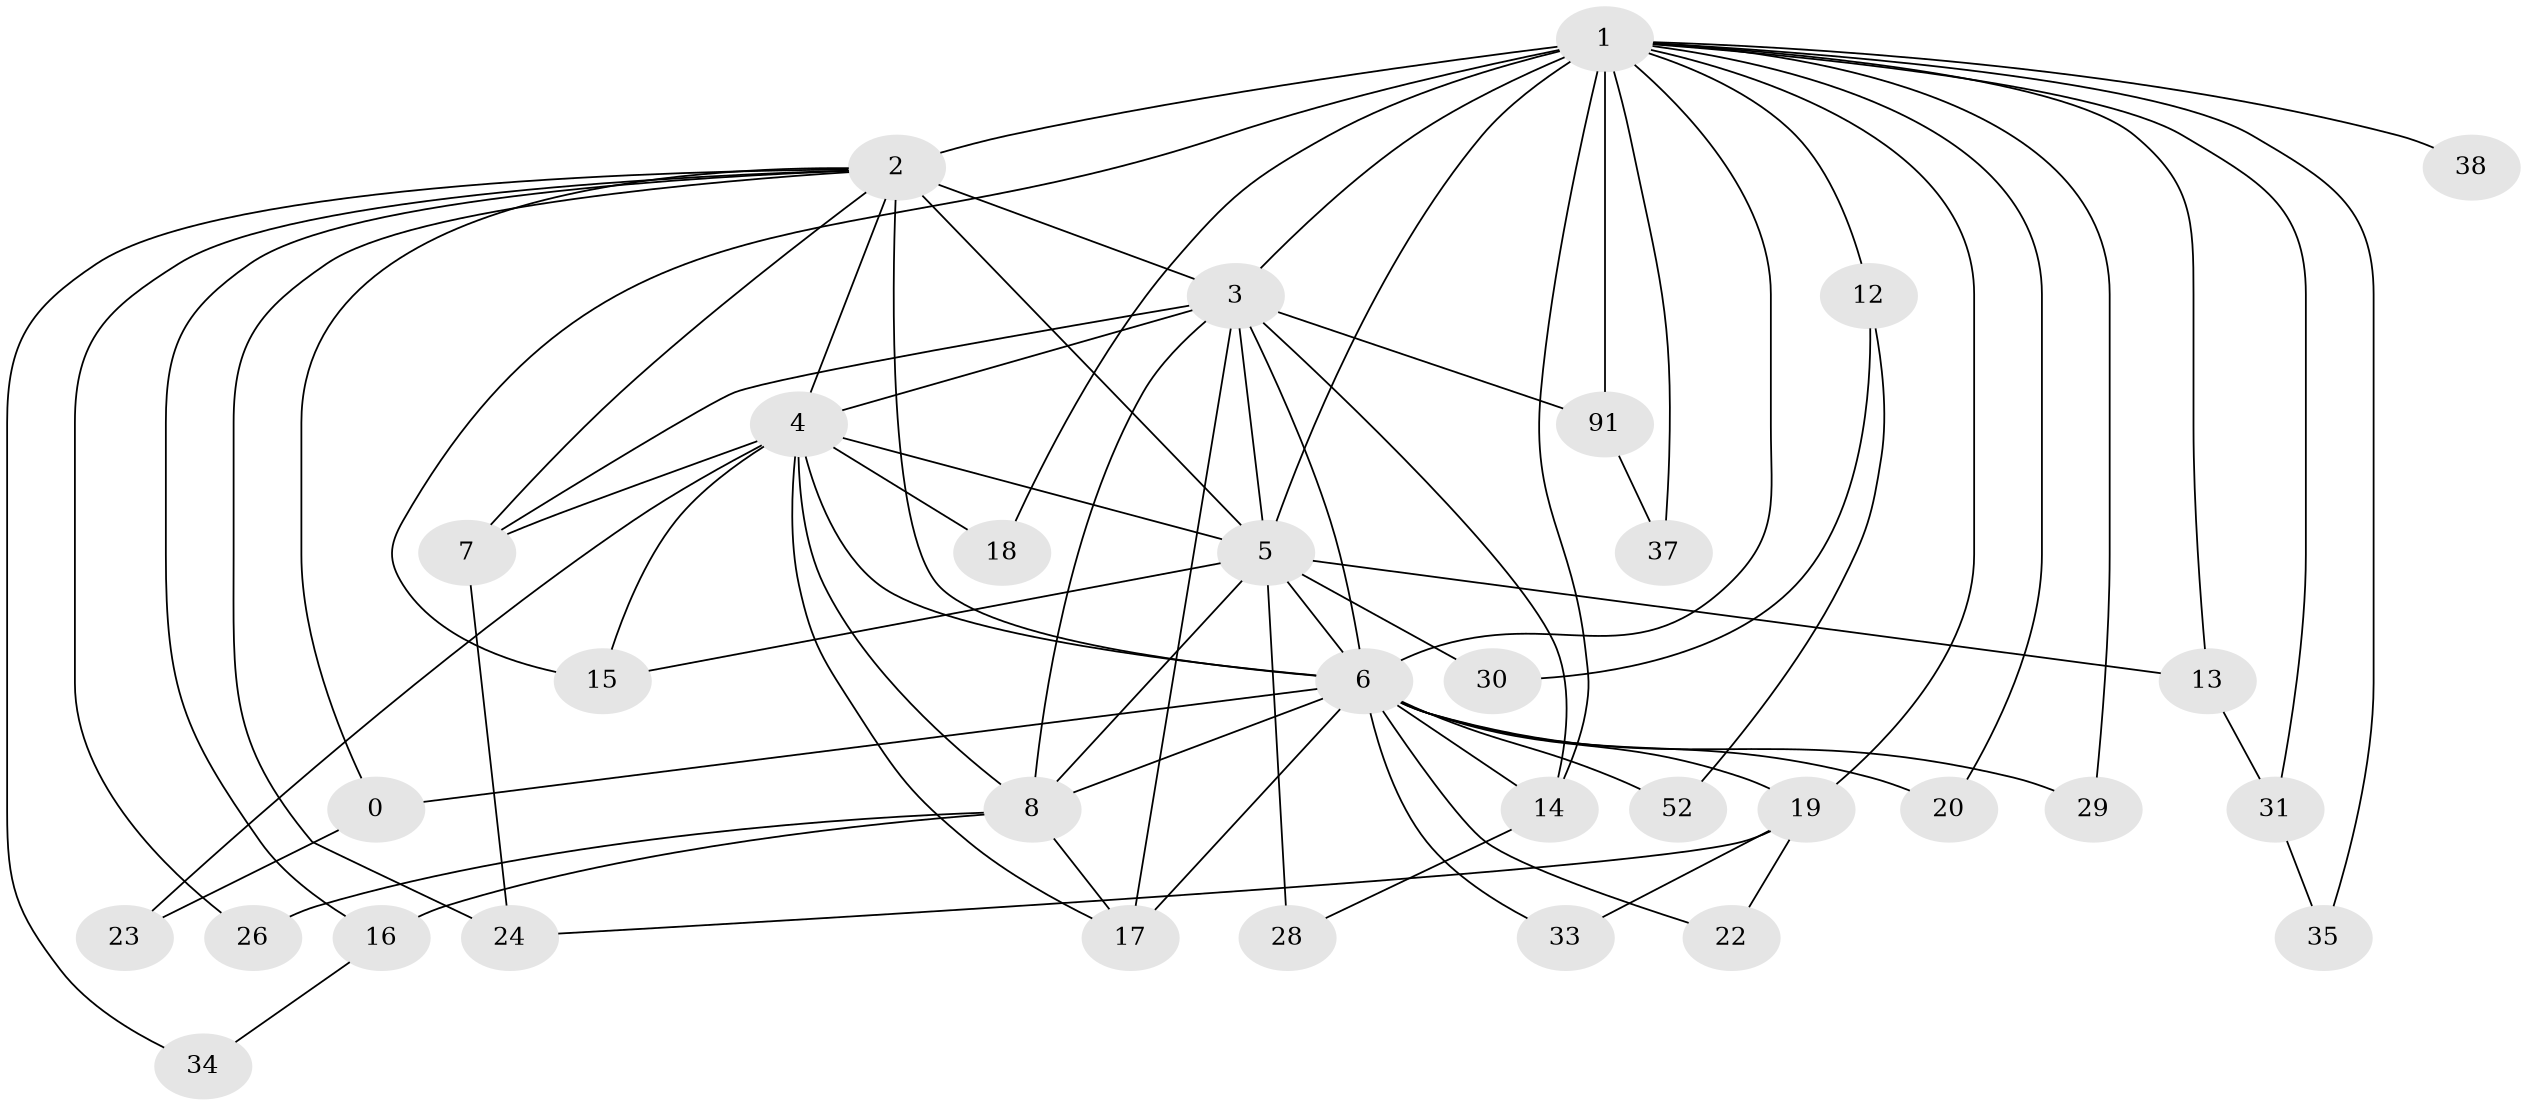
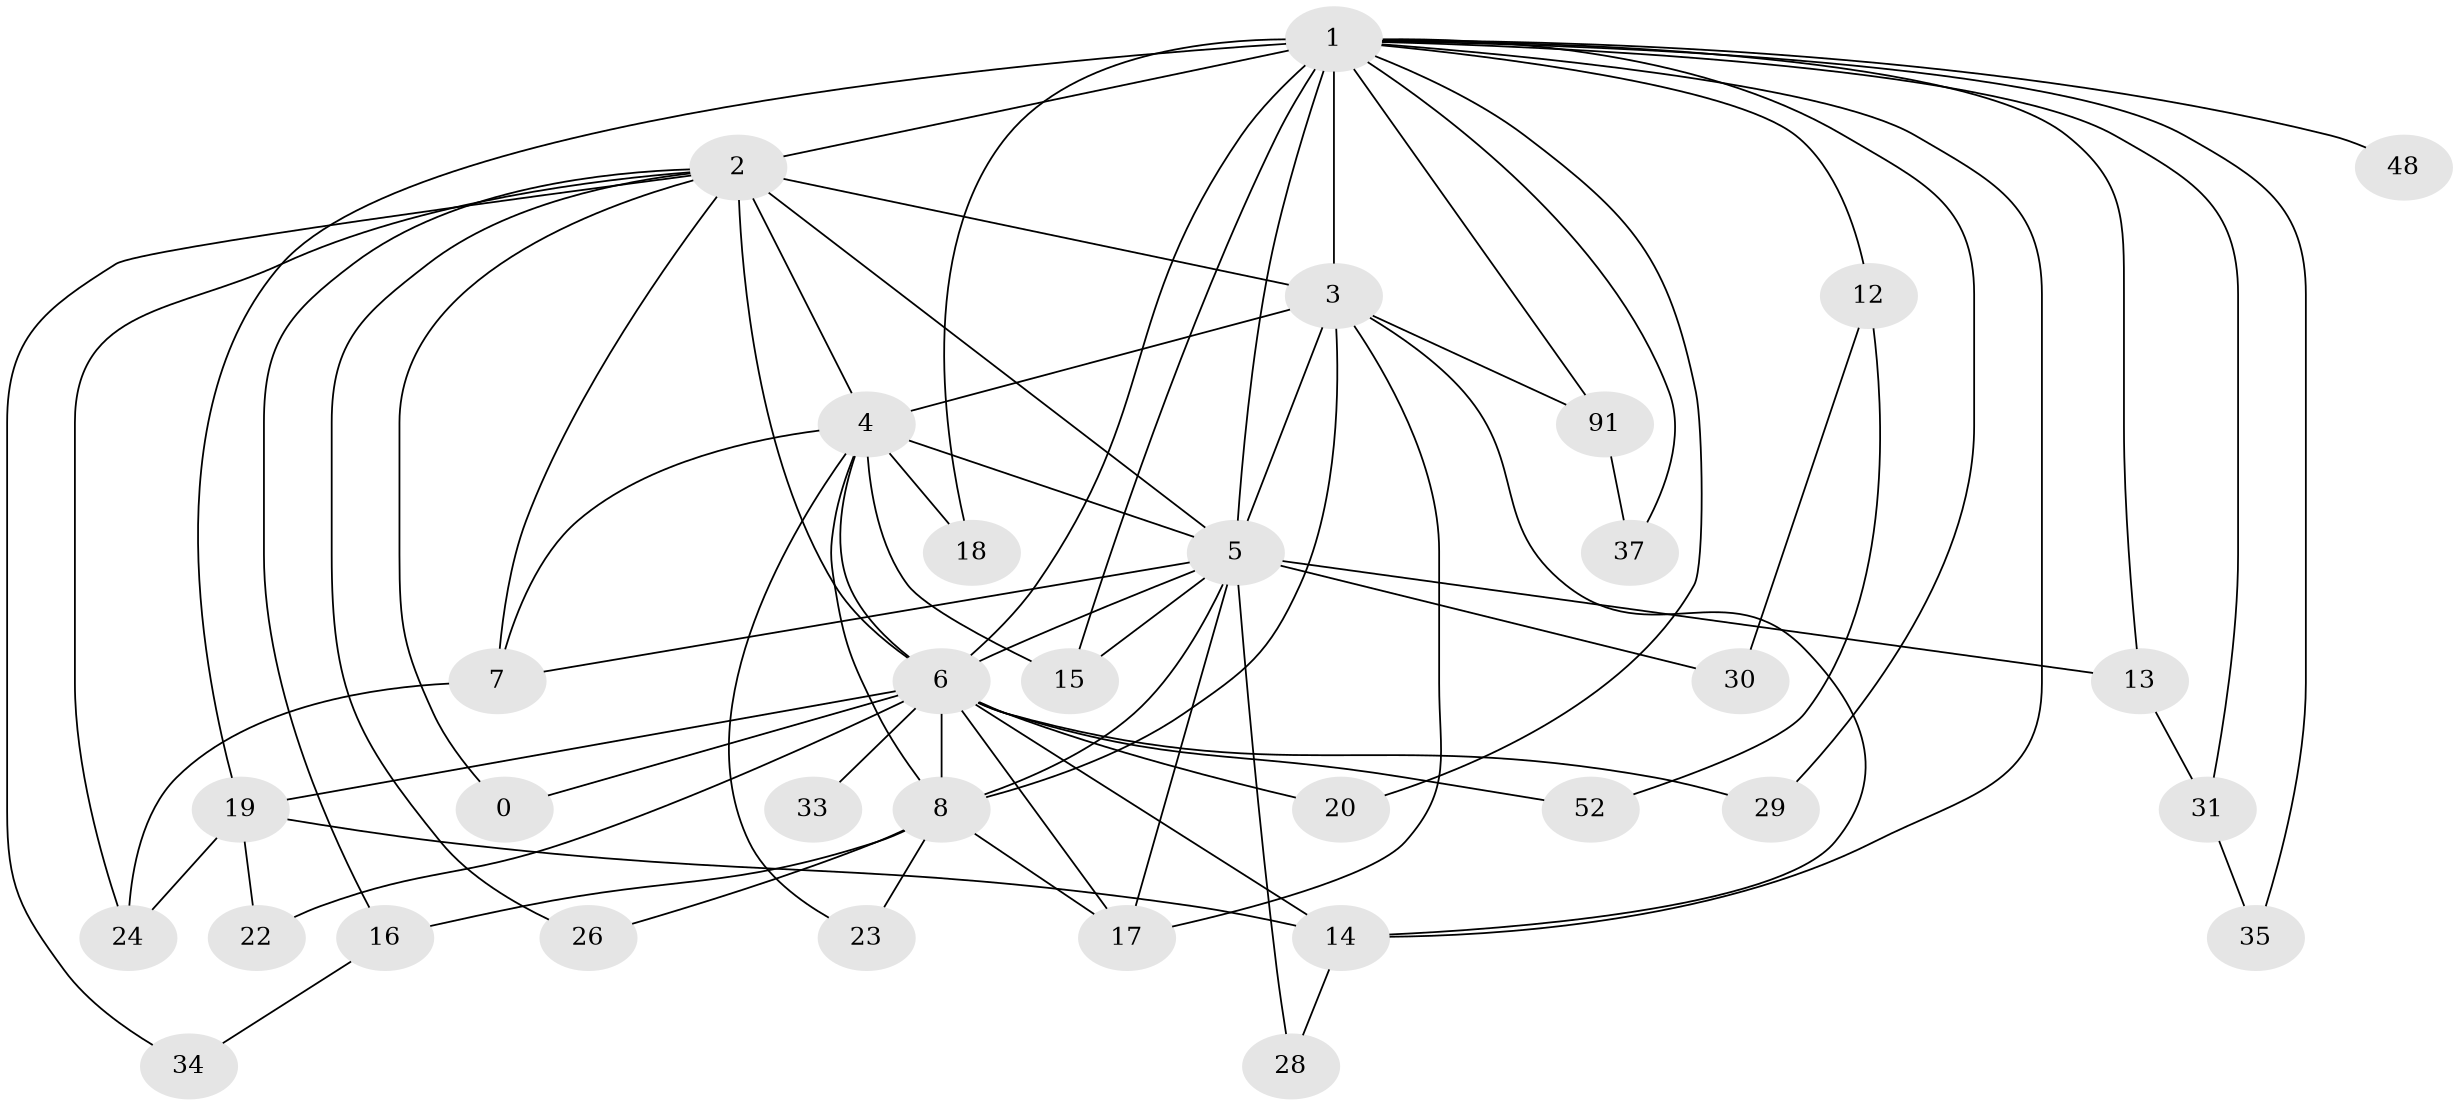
(2472, 168) -> (2404, 168)
(846, 367) -> (883, 614)
(1318, 484) -> none
(870, 732) -> (1184, 737)
(251, 874) -> (909, 865)
(1686, 874) -> (843, 872)
